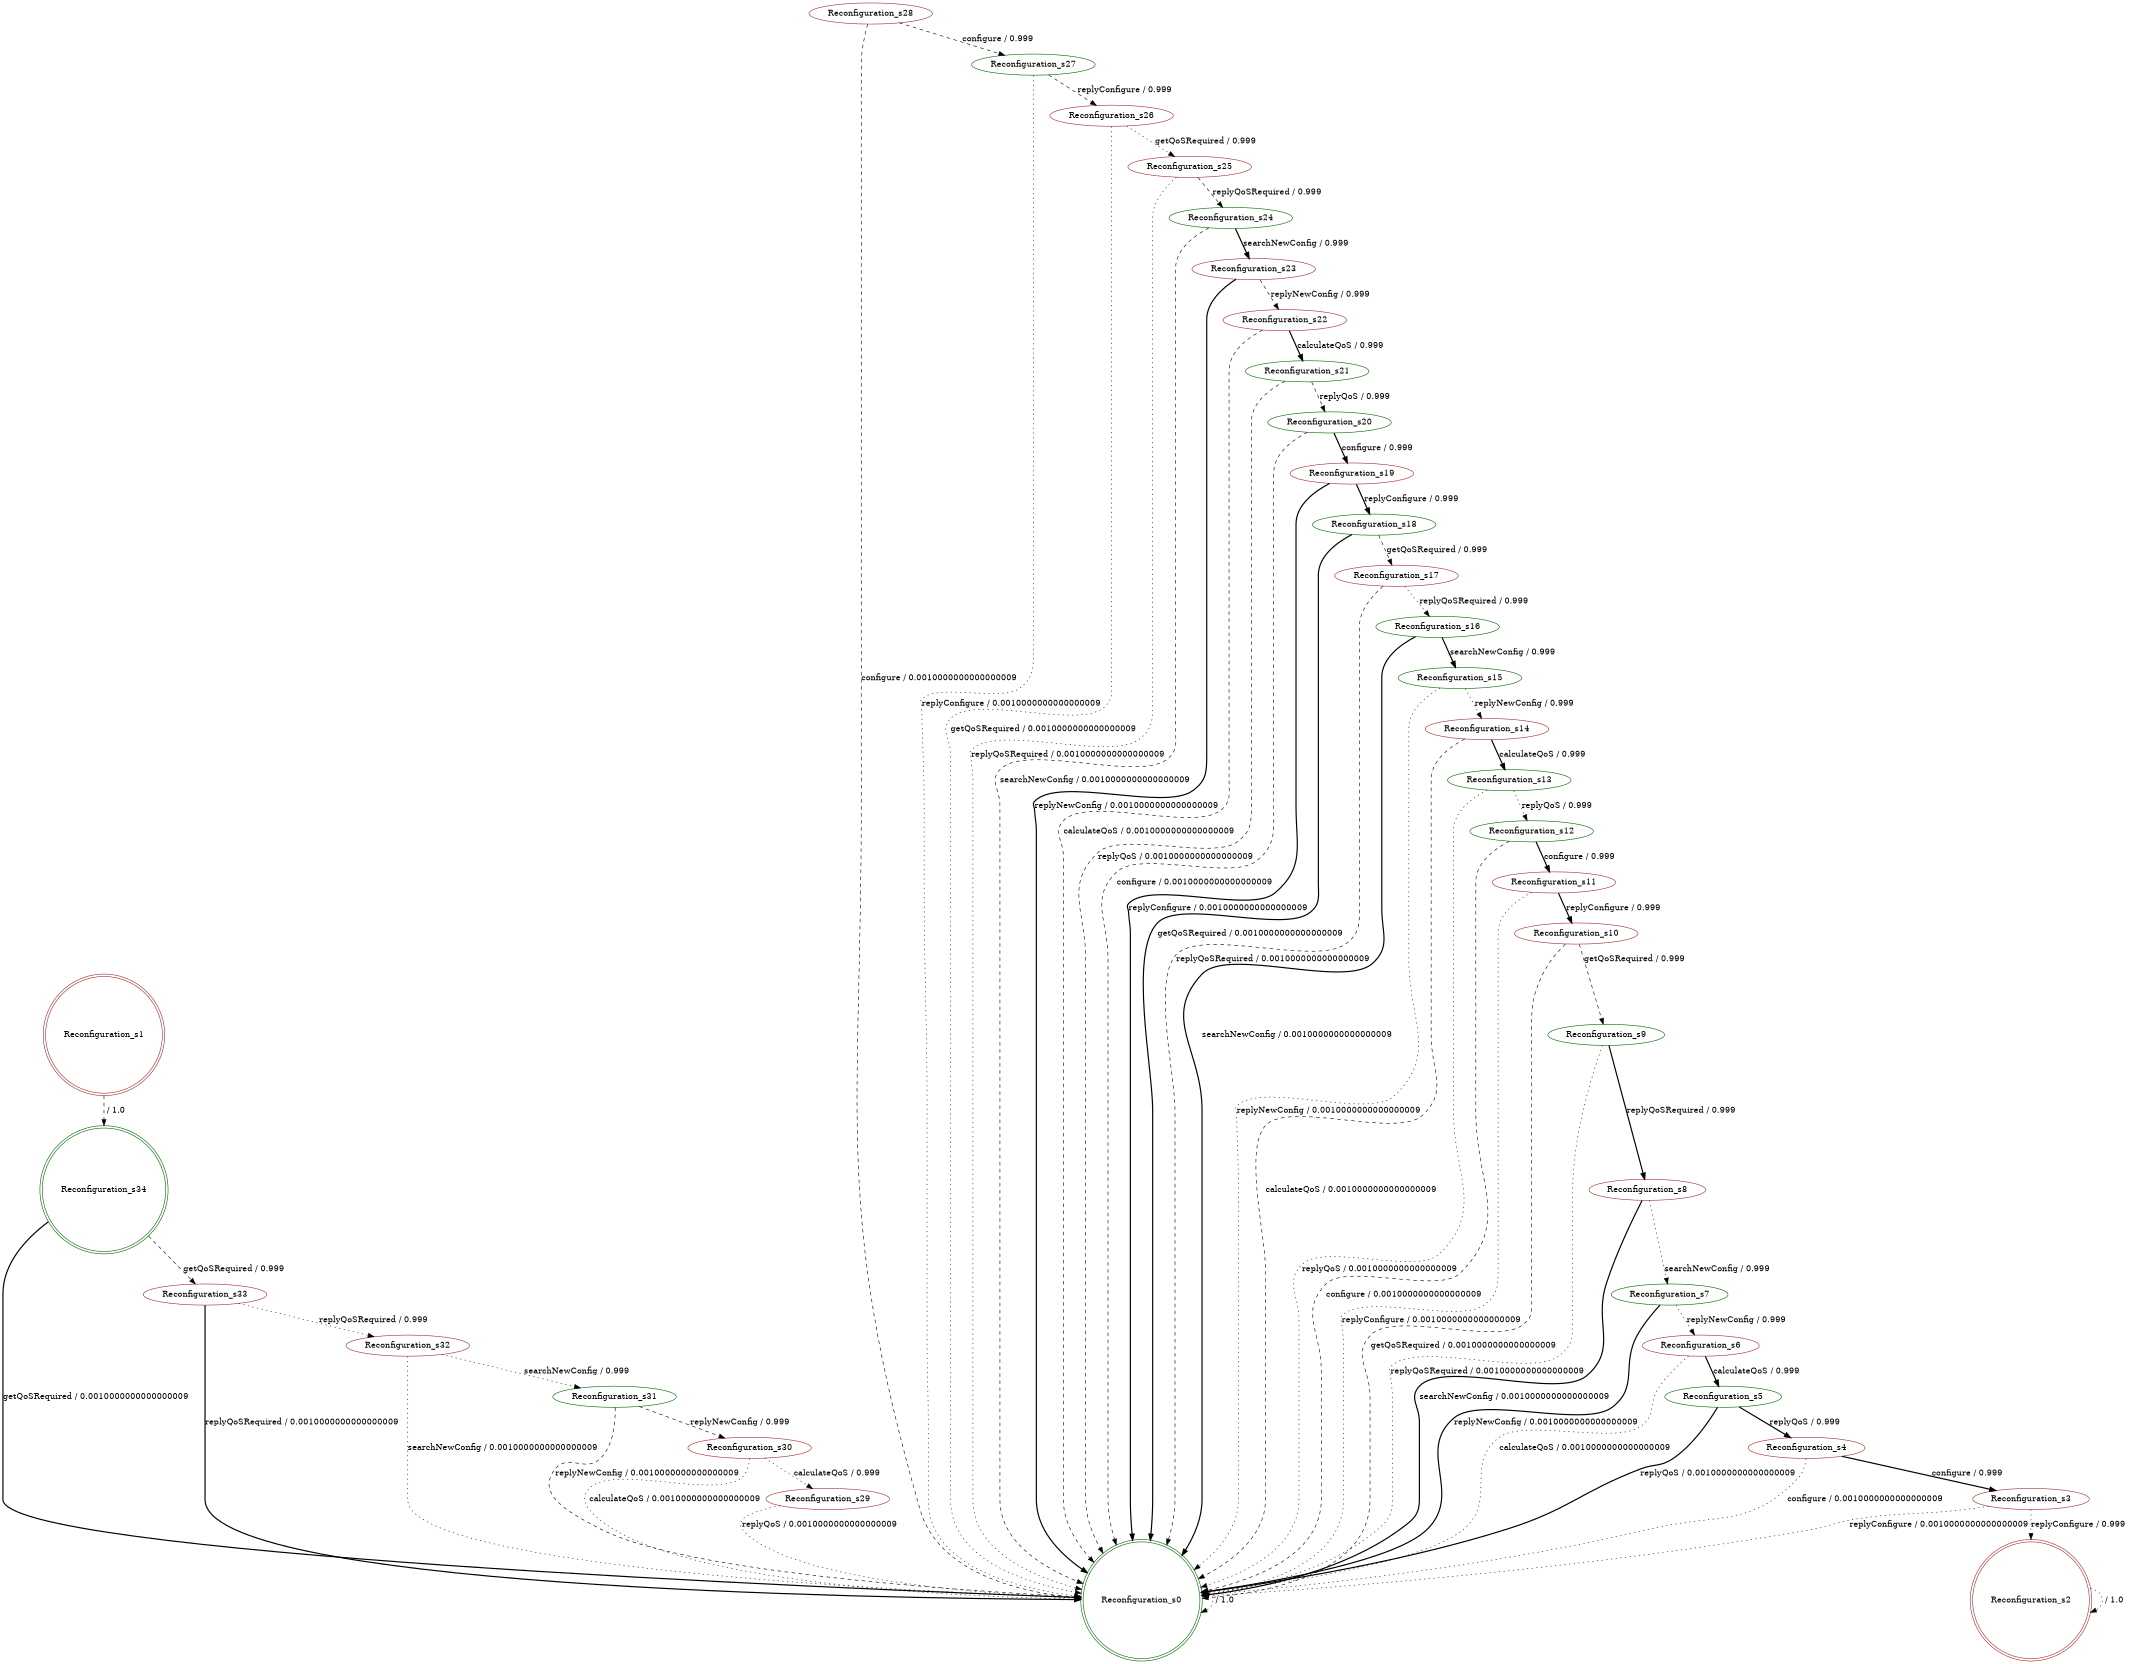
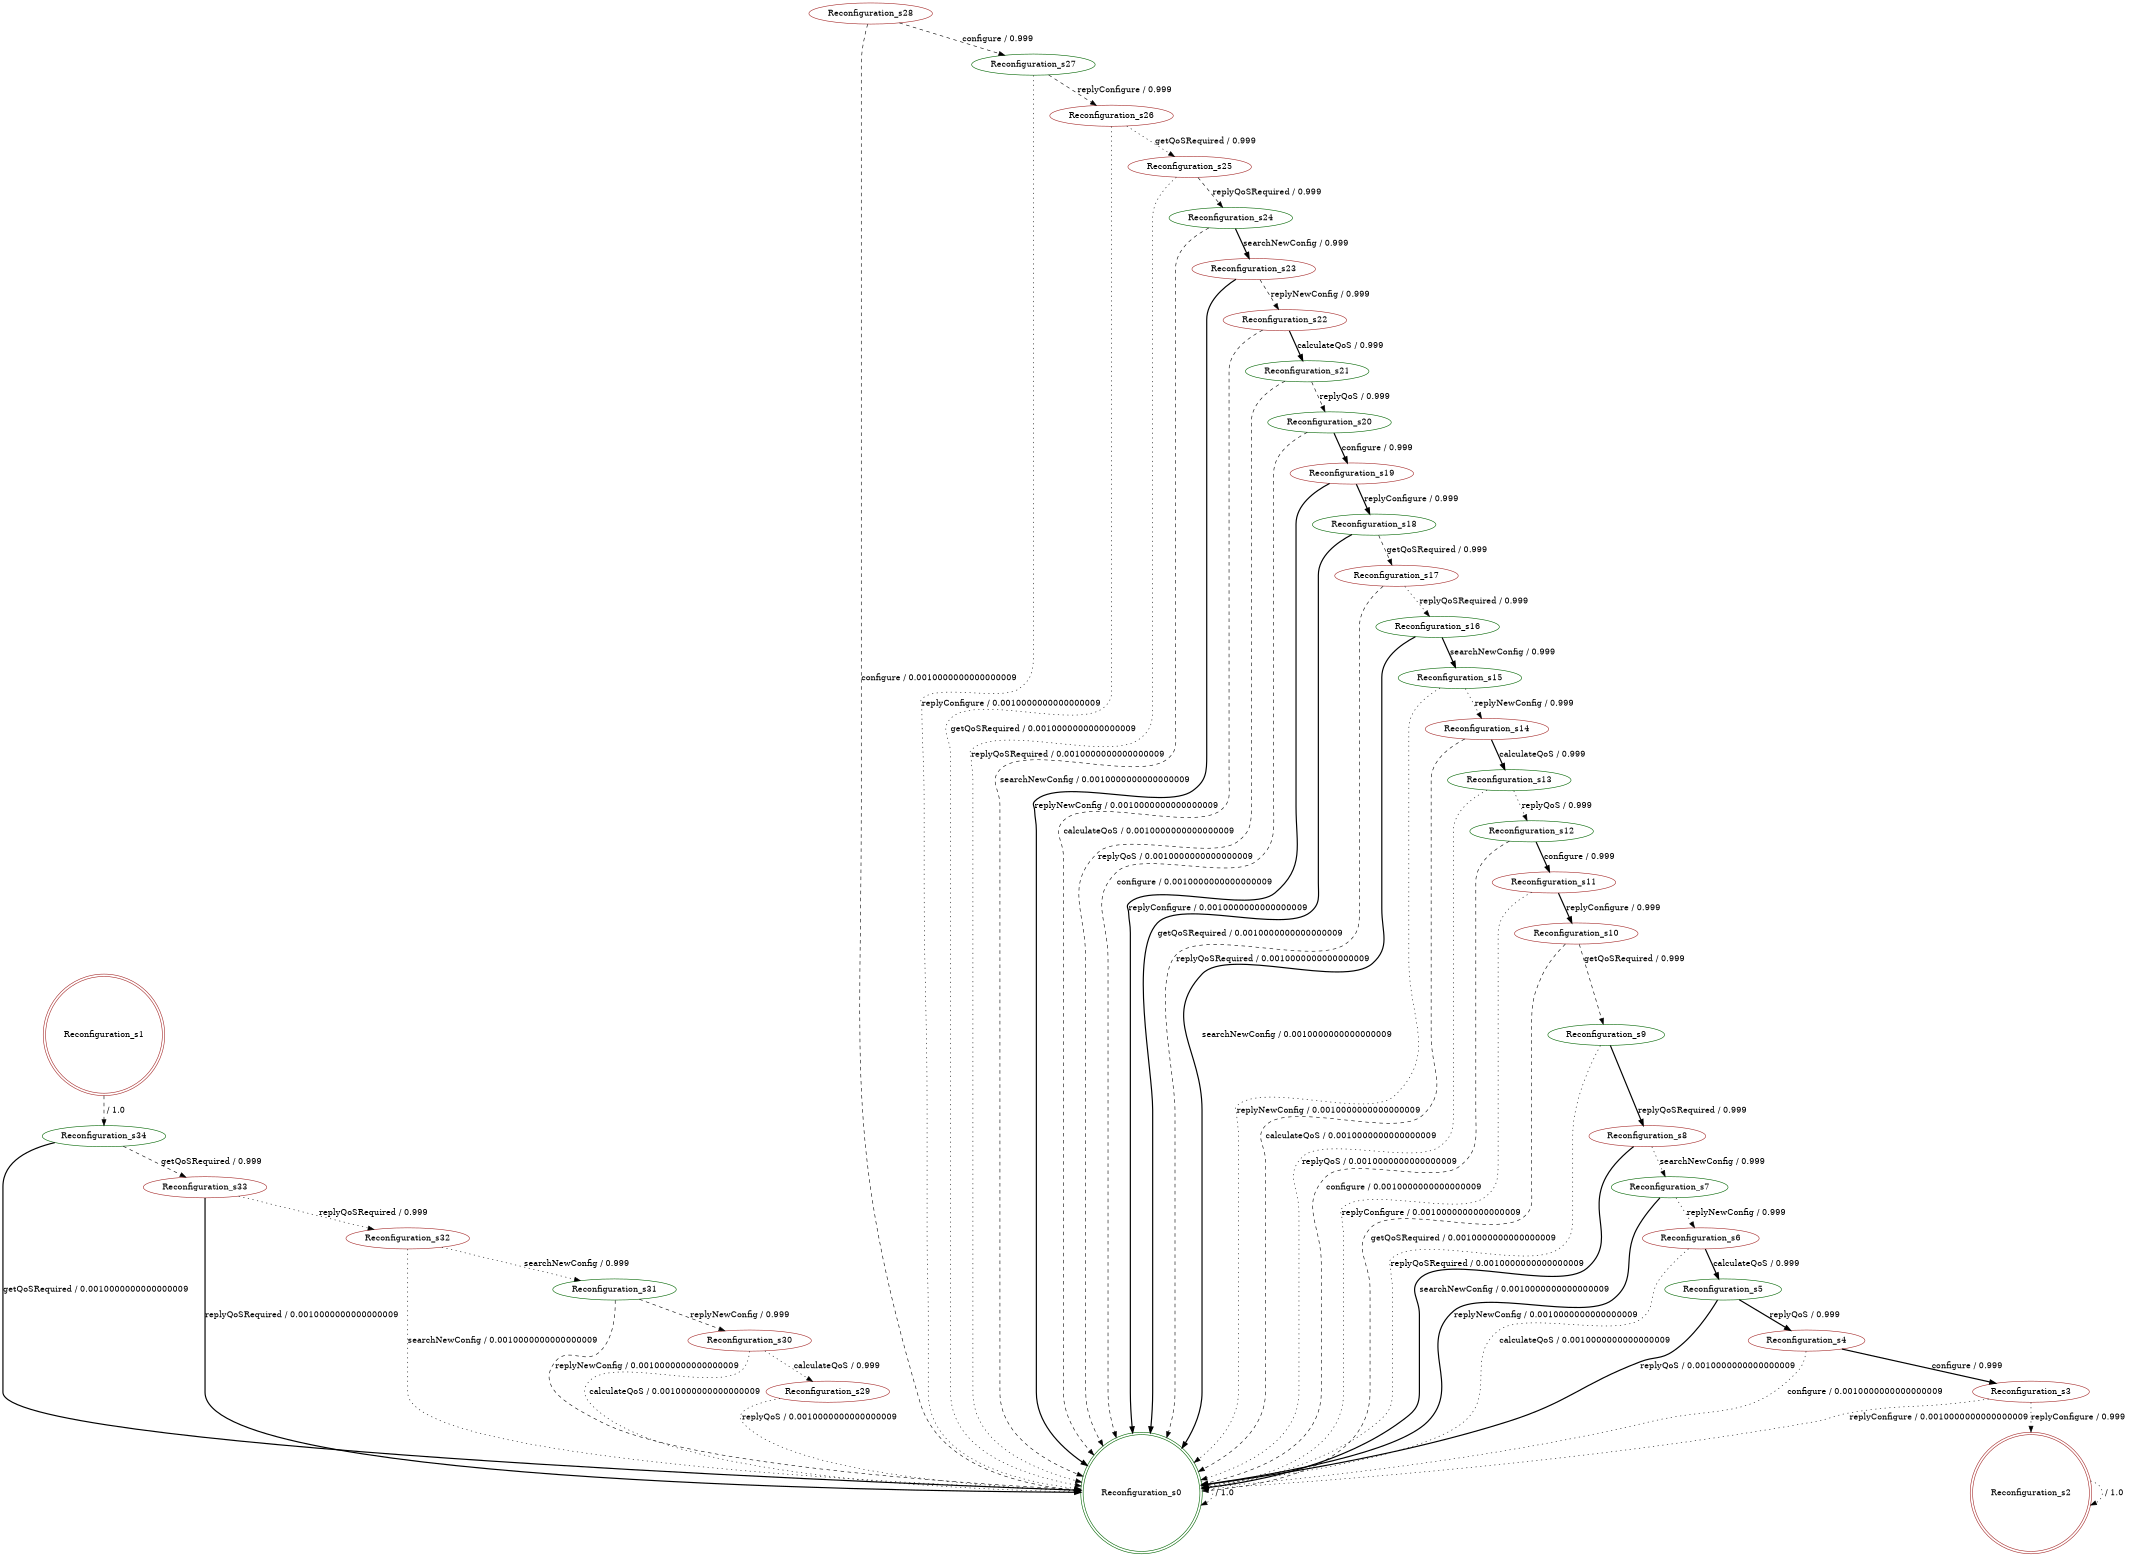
(104, 1190) -> (104, 1136)
